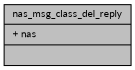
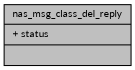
(25, 34) -> (31, 34)
